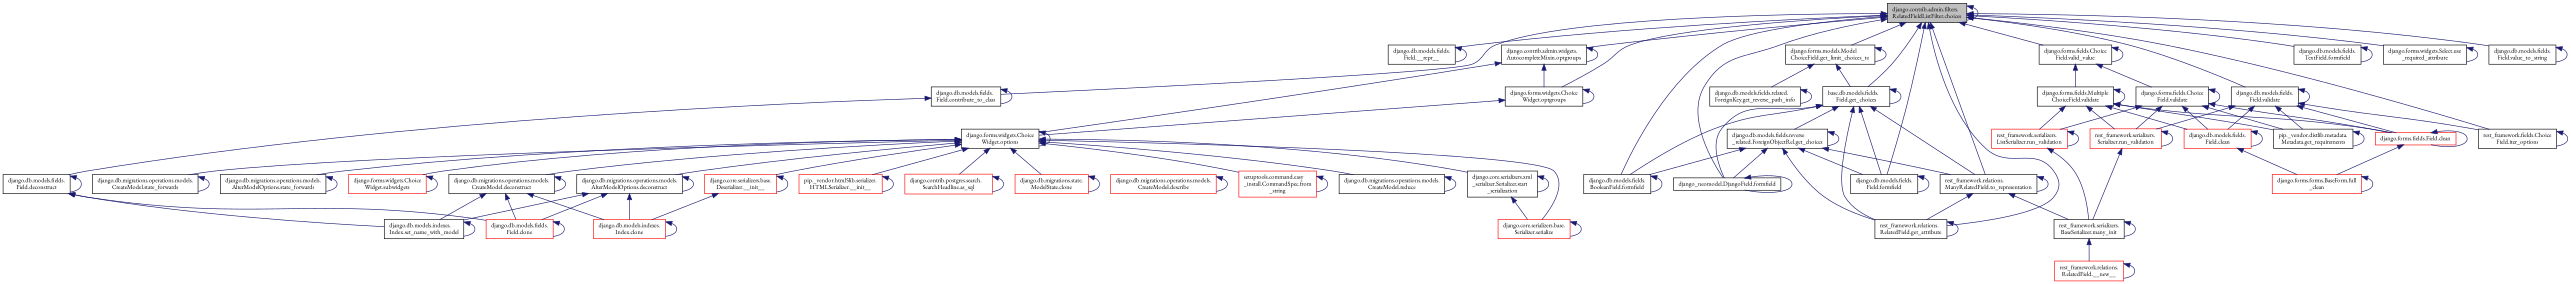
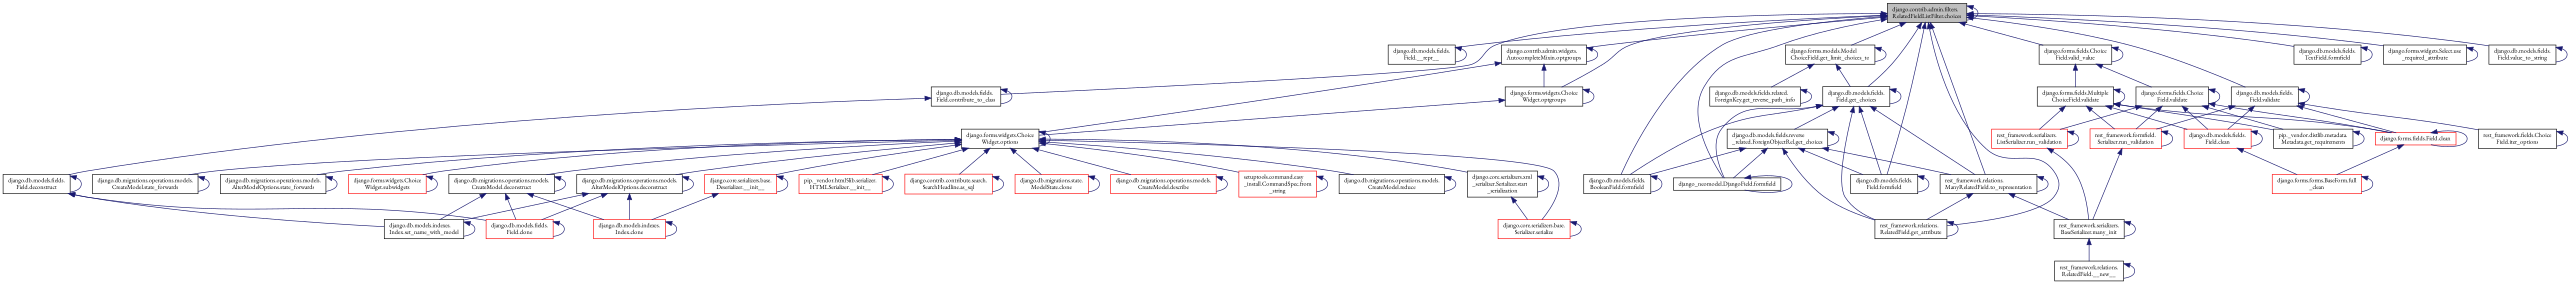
(2234, 60) -> none
(1856, 97) -> (1856, 97)
(2297, 124) -> none
(2126, 139) -> (2126, 139)
none -> (1085, 162)
(949, 184) -> (949, 184)
(2089, 271) -> (2089, 271)
